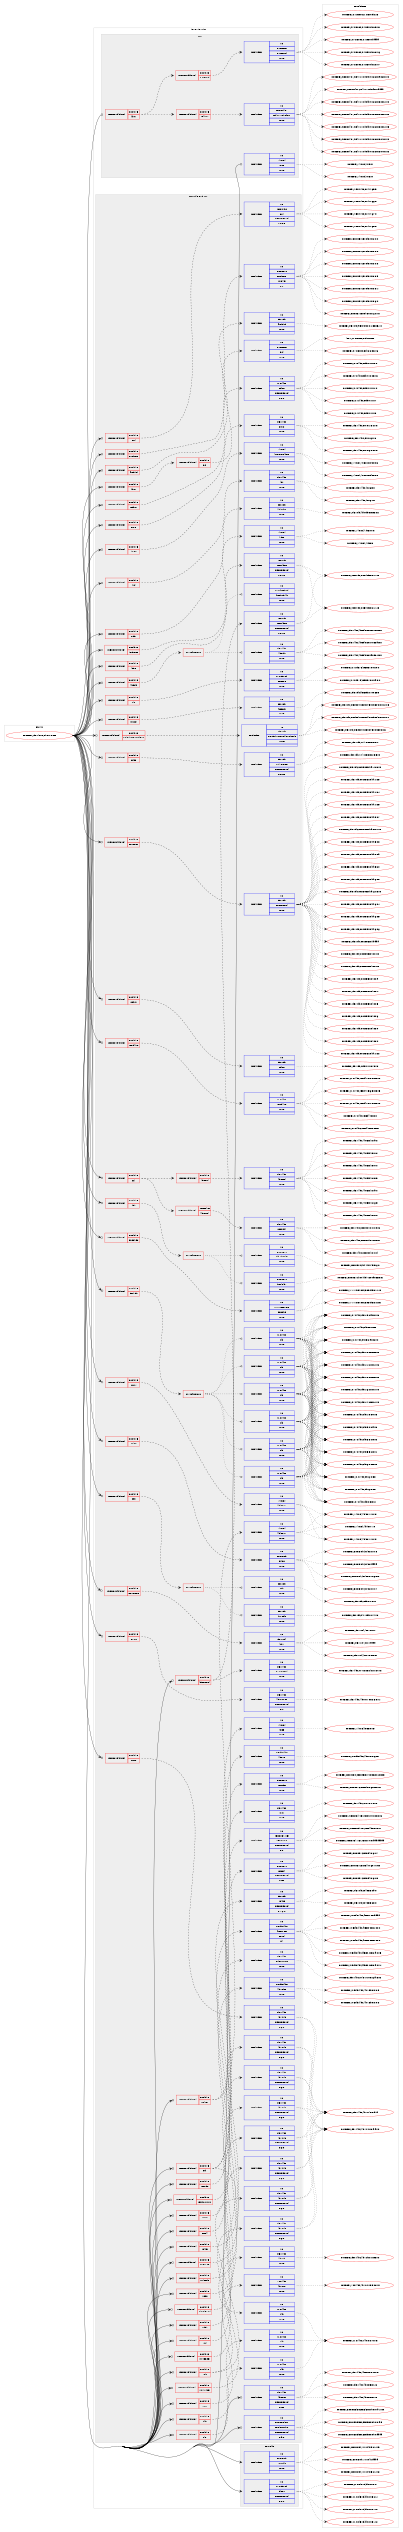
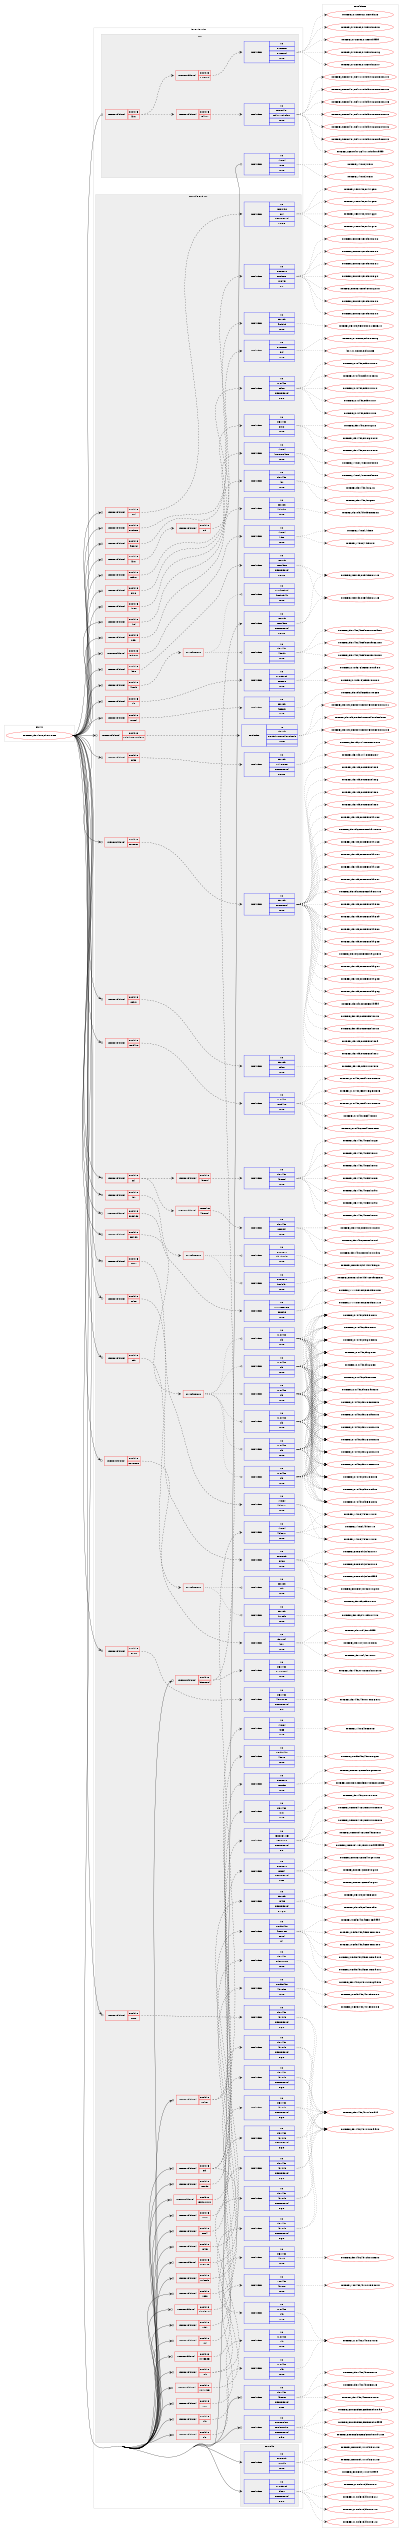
(360, 202) -> (360, 214)
none -> (360, 1808)
